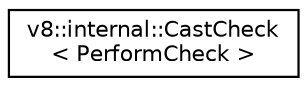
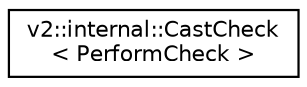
(154, 43) -> (154, 43)
